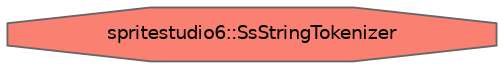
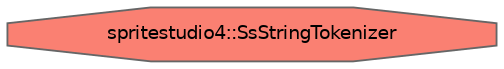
(252, 34) -> (252, 34)
